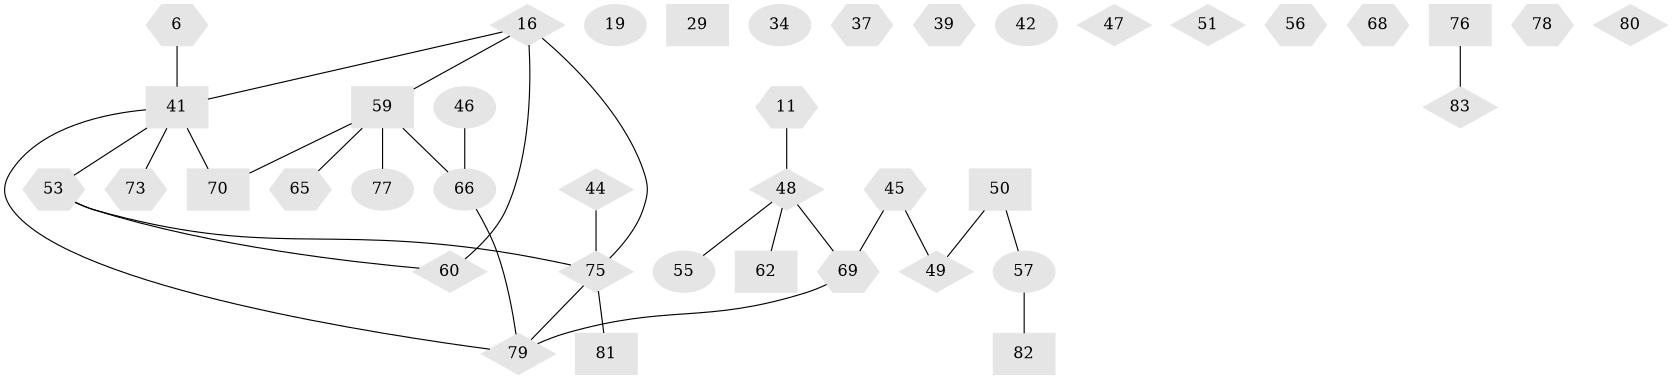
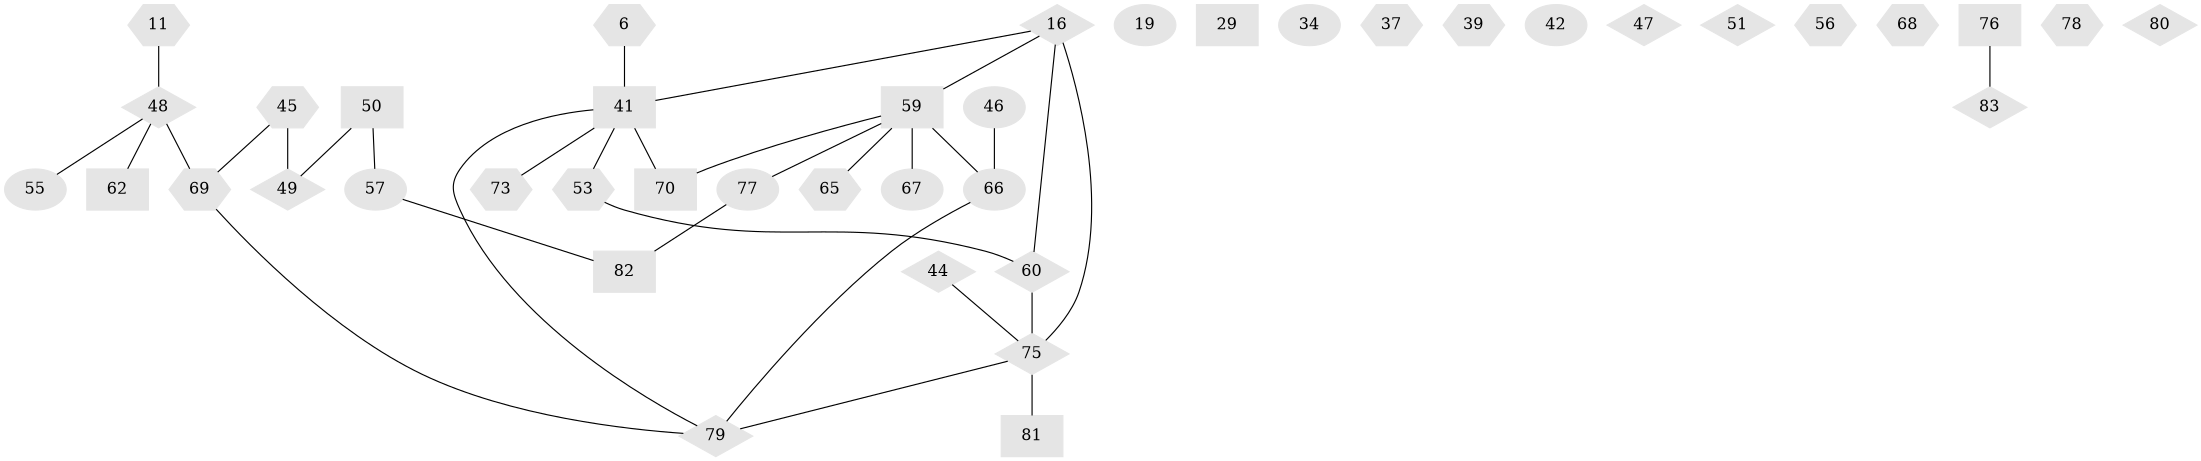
none -> (912, 190)
none -> (685, 231)
(322, 239) -> (1032, 313)
